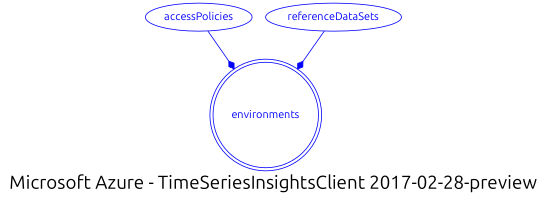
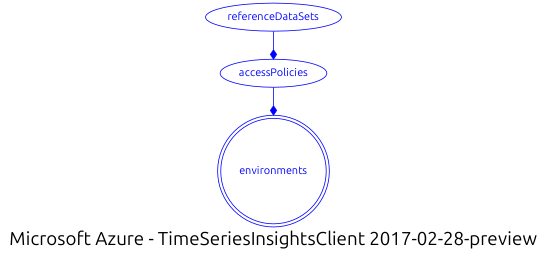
(314, 46) -> (273, 41)
